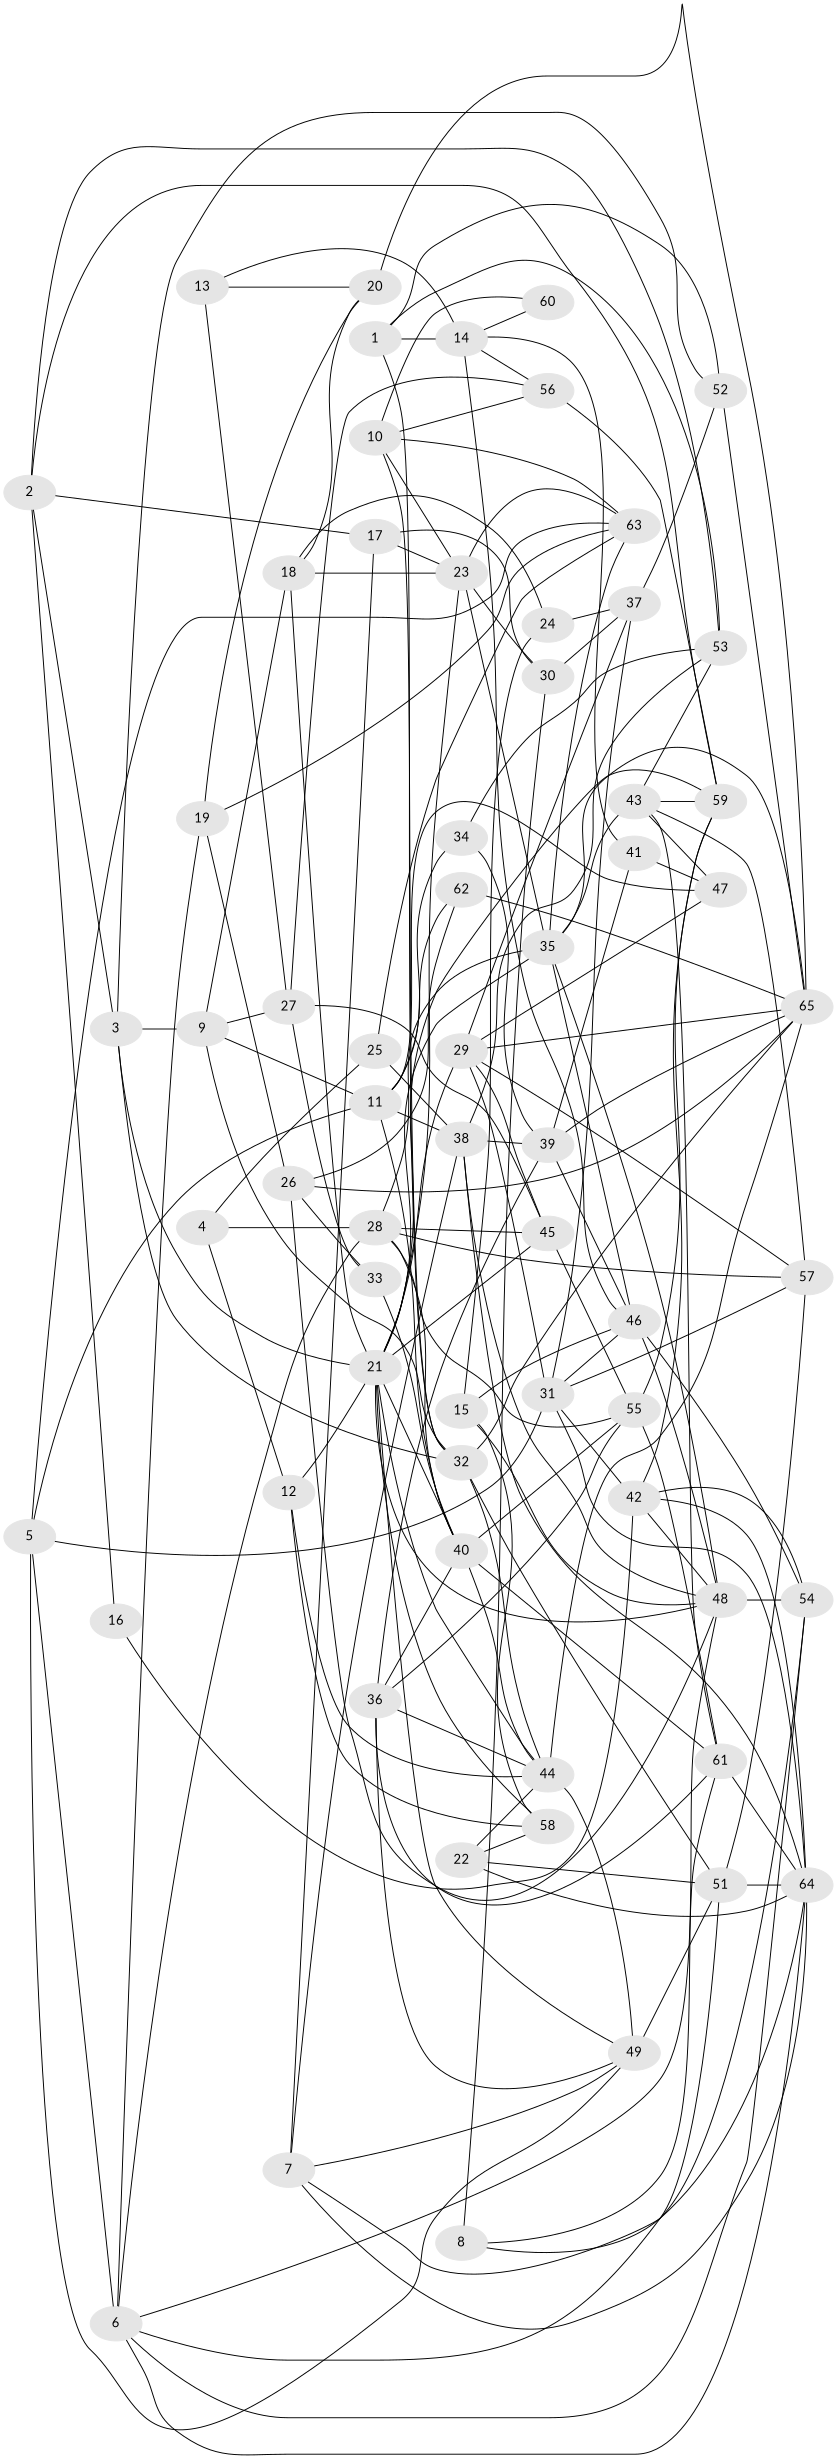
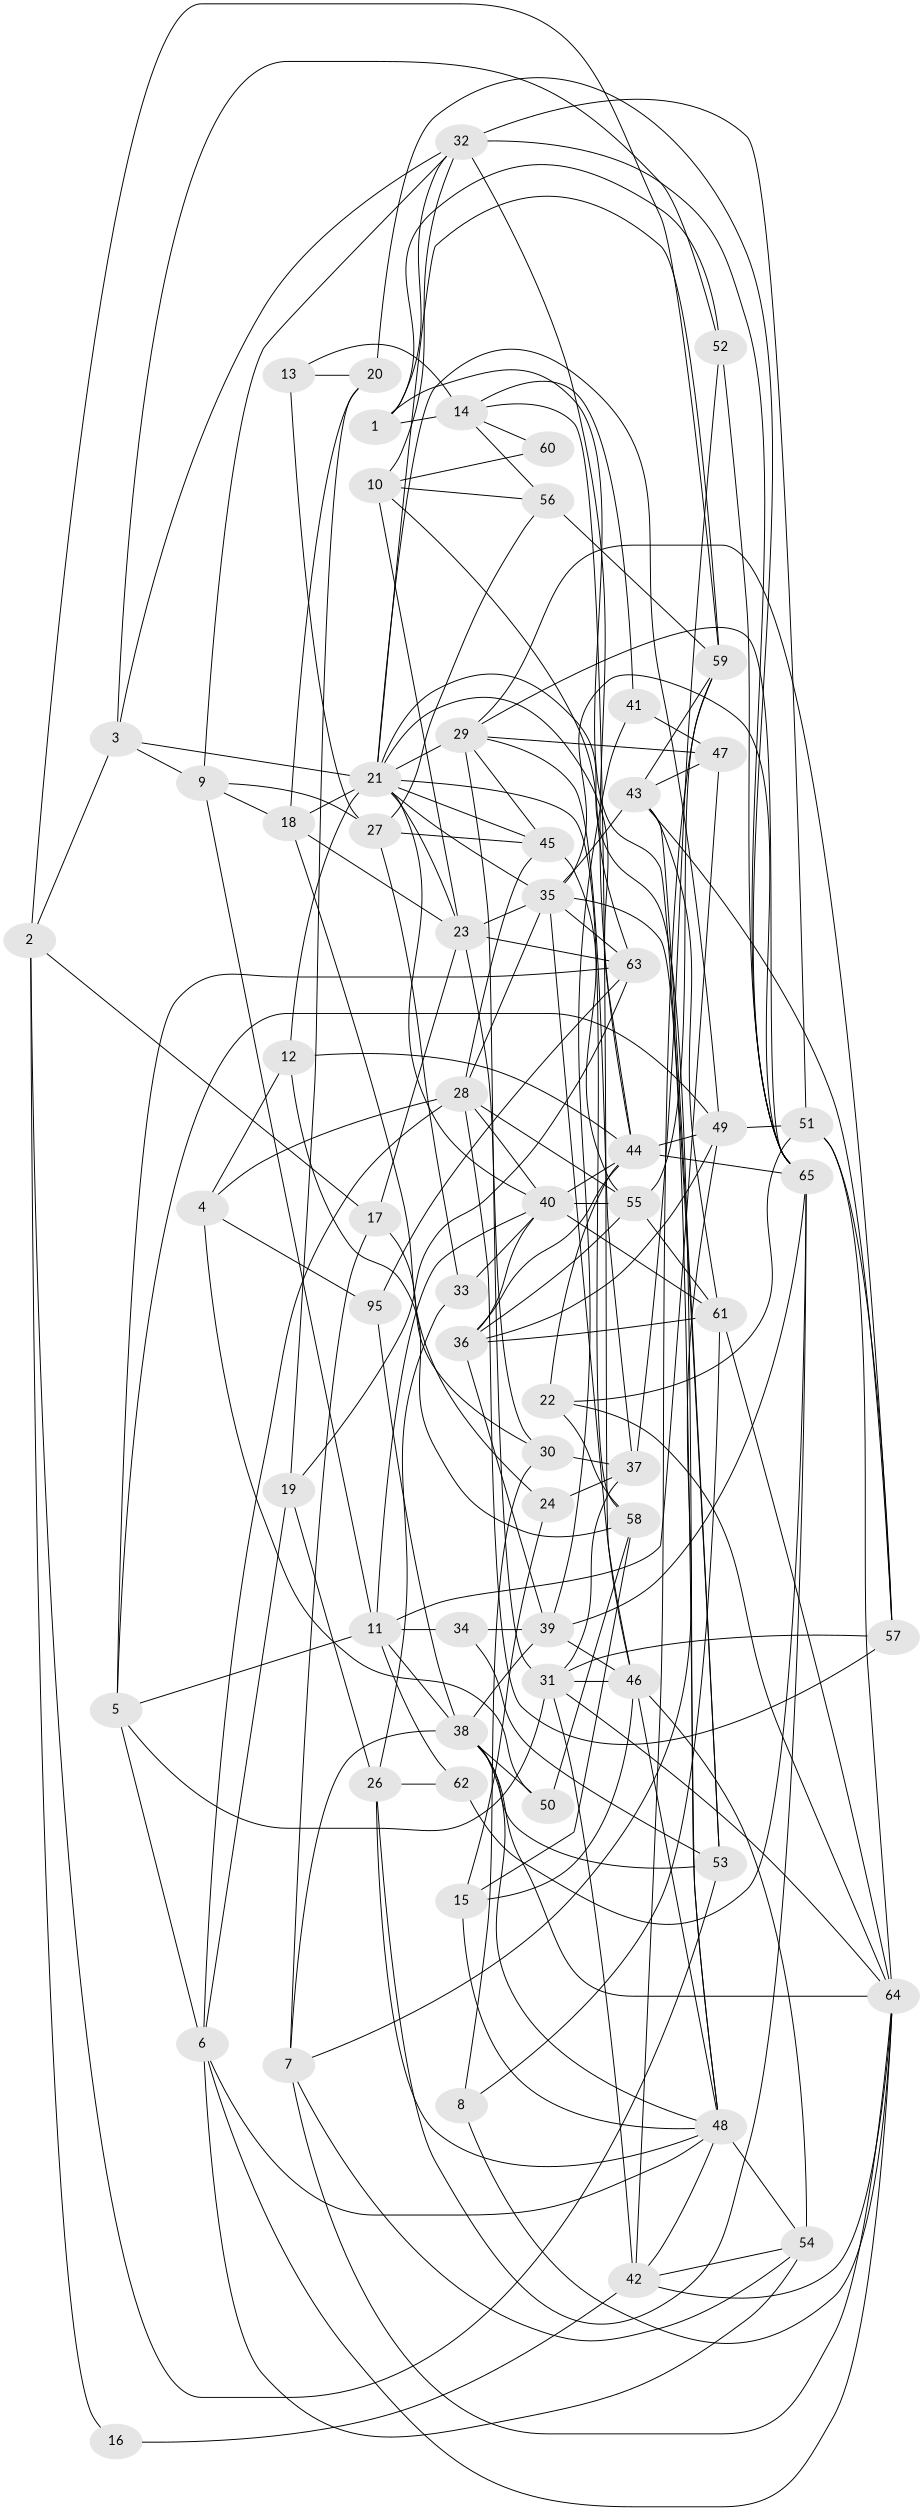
(375, 1051) -> (375, 1307)
none -> (548, 1806)
(575, 2309) -> none
